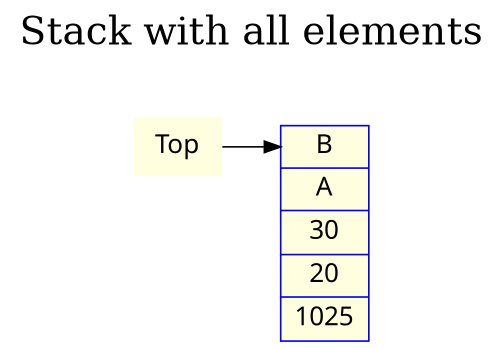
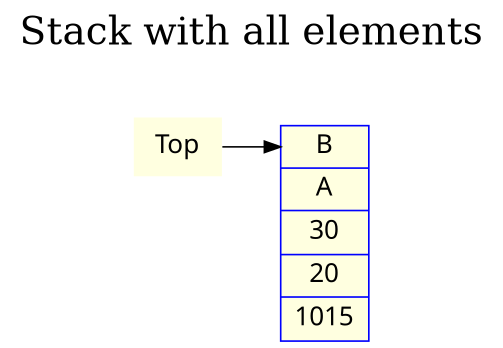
(325, 317) -> (325, 317)
